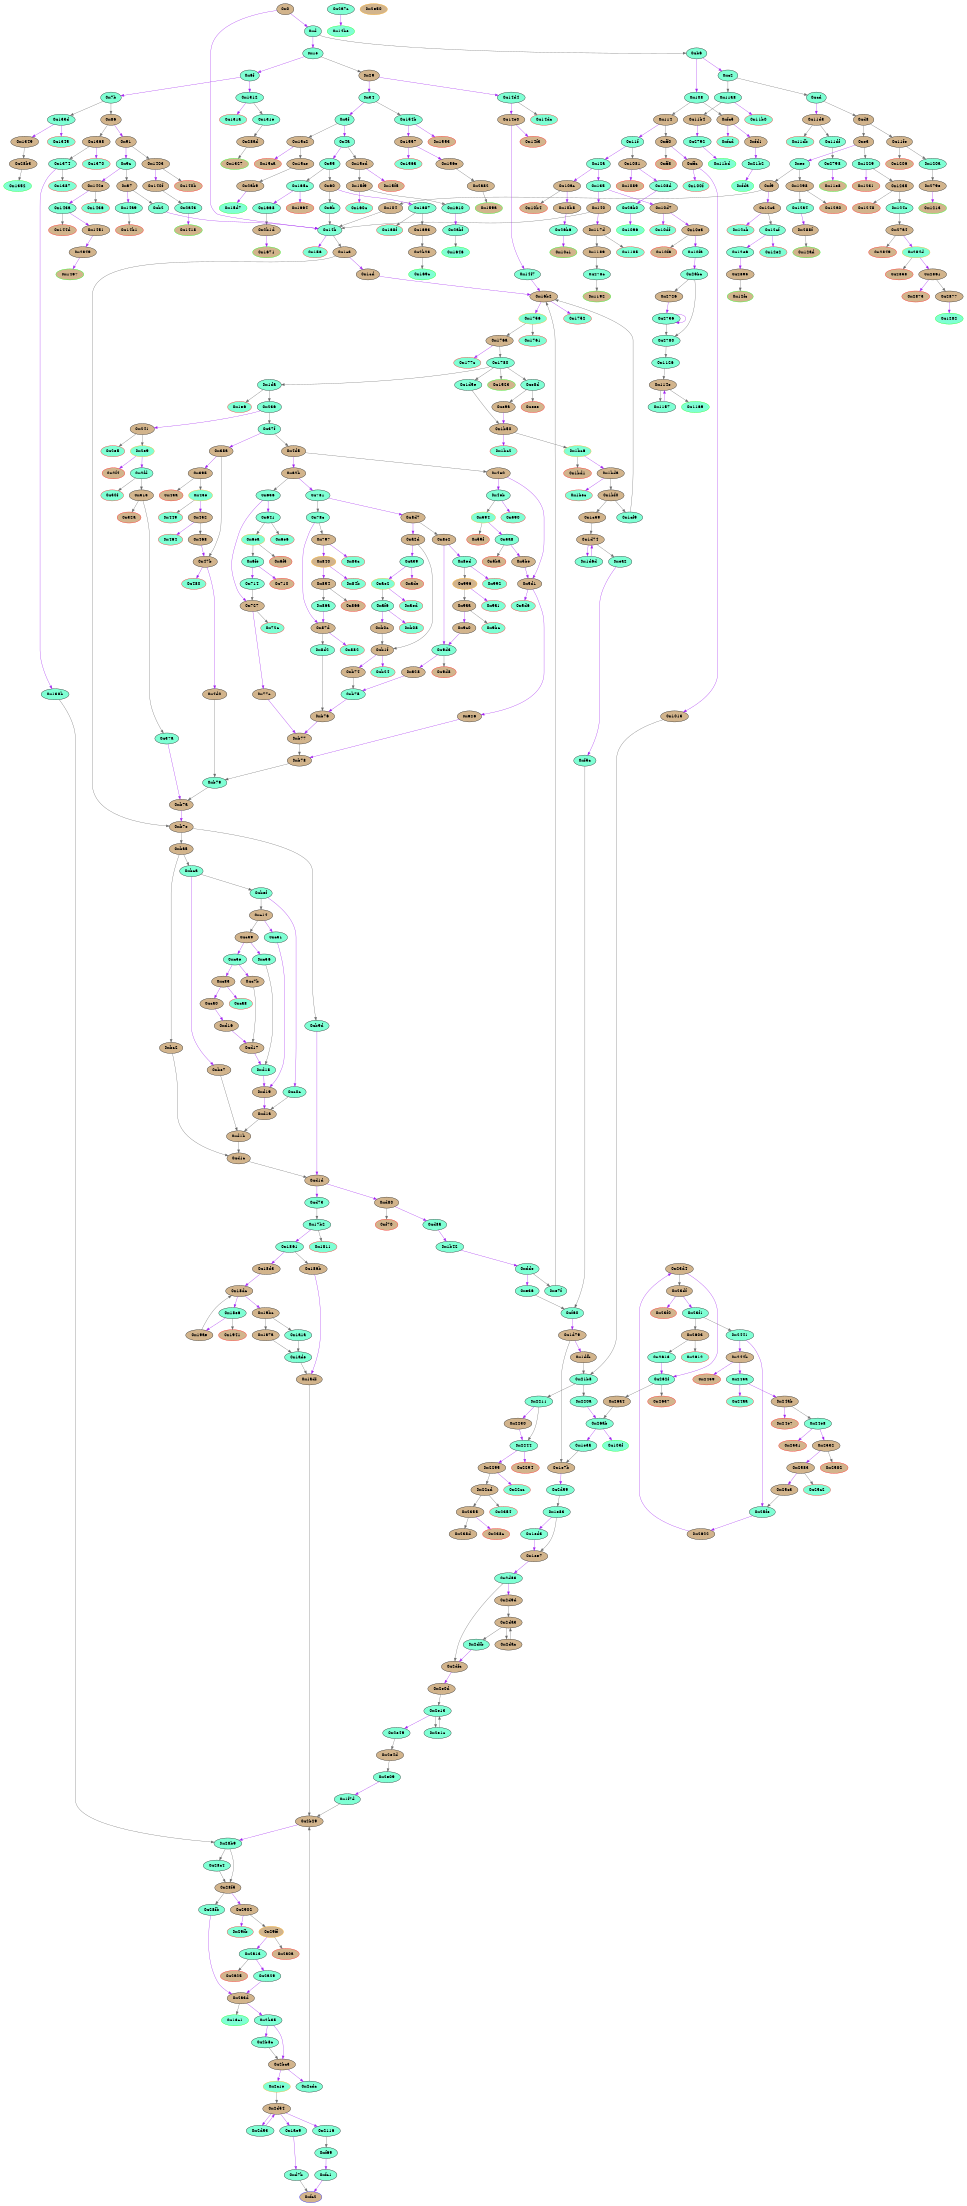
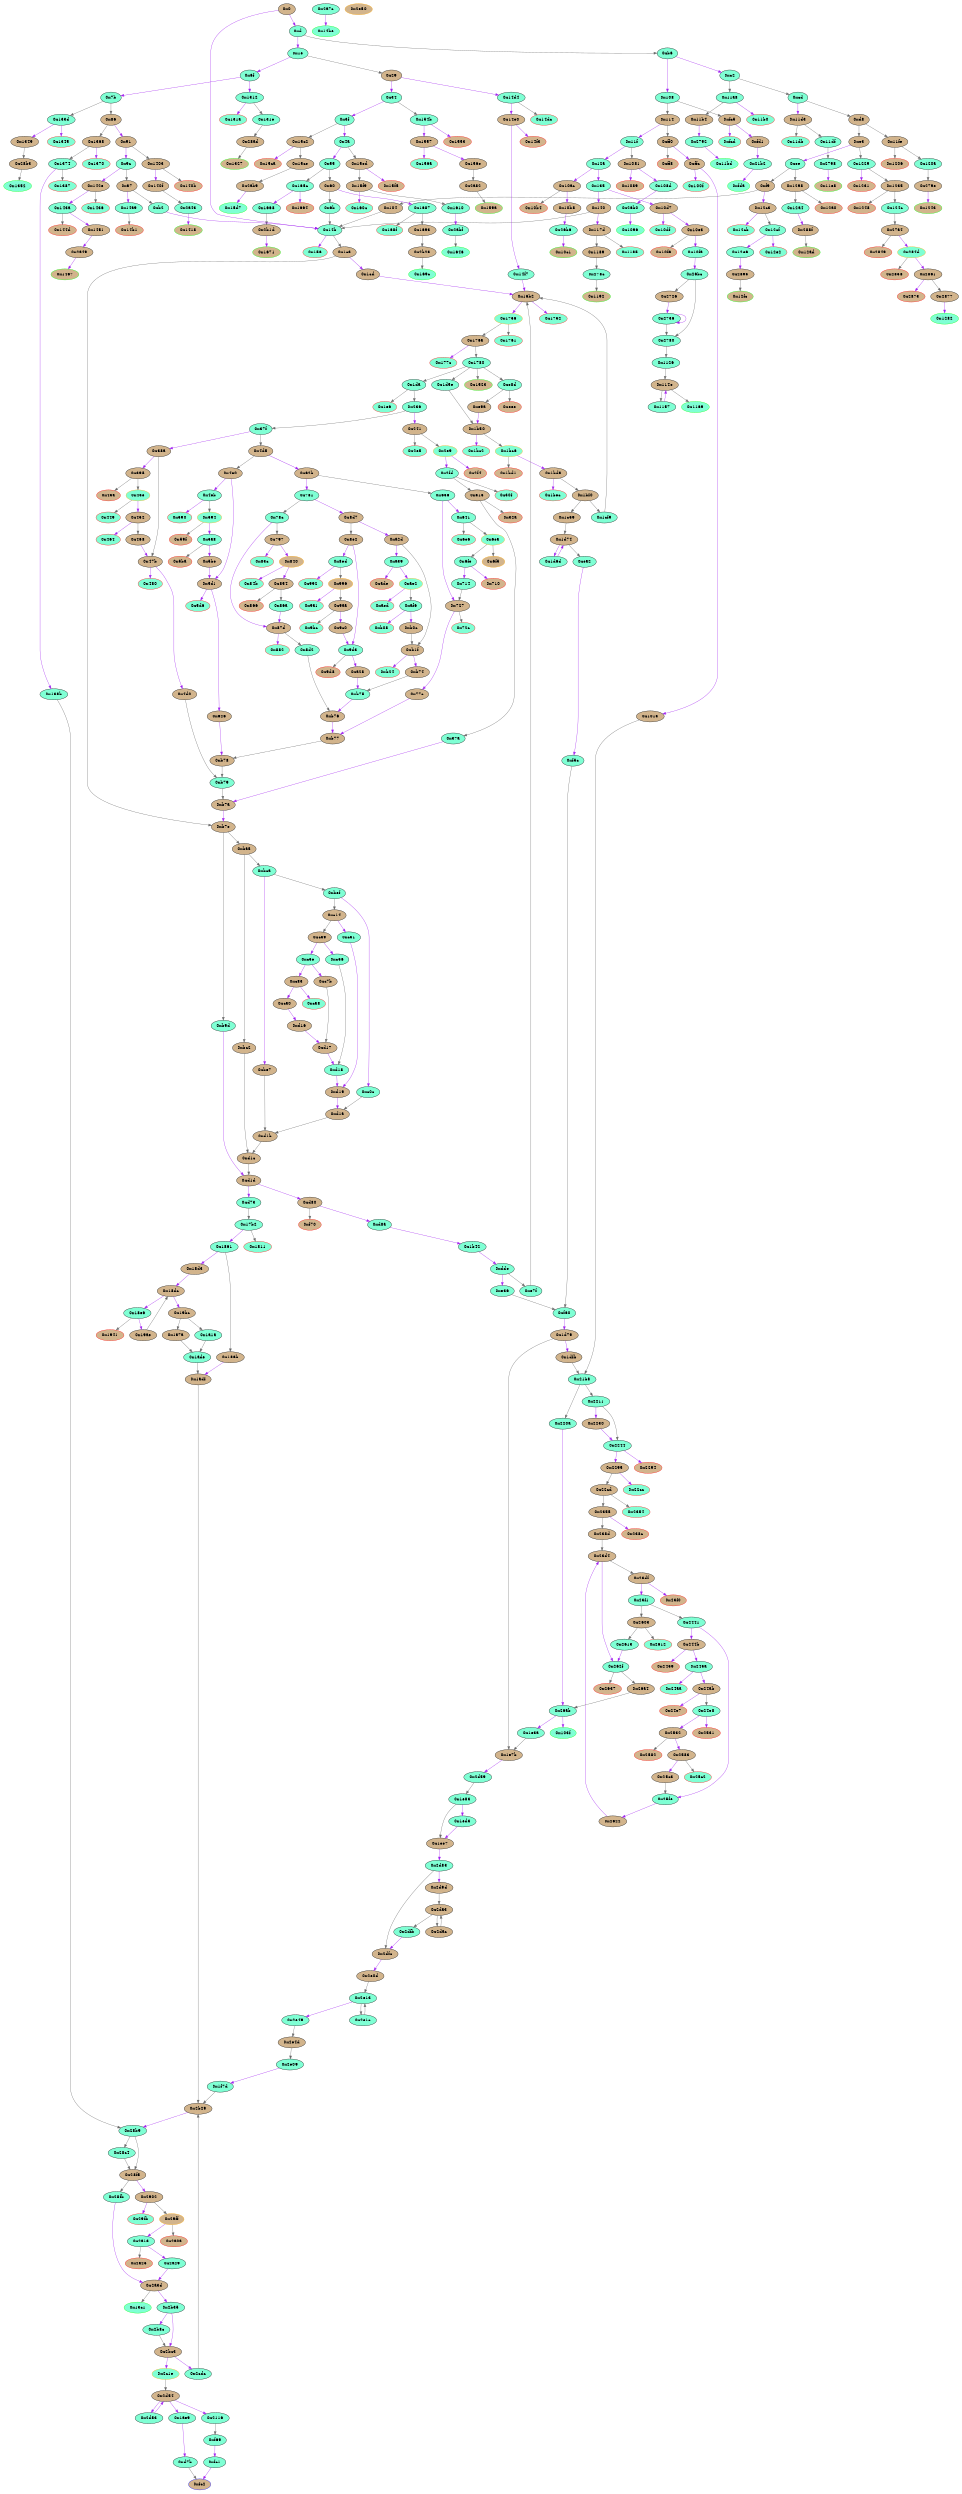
(933, 208) -> (928, 208)
(281, 562) -> (493, 562)
none -> (602, 1544)
